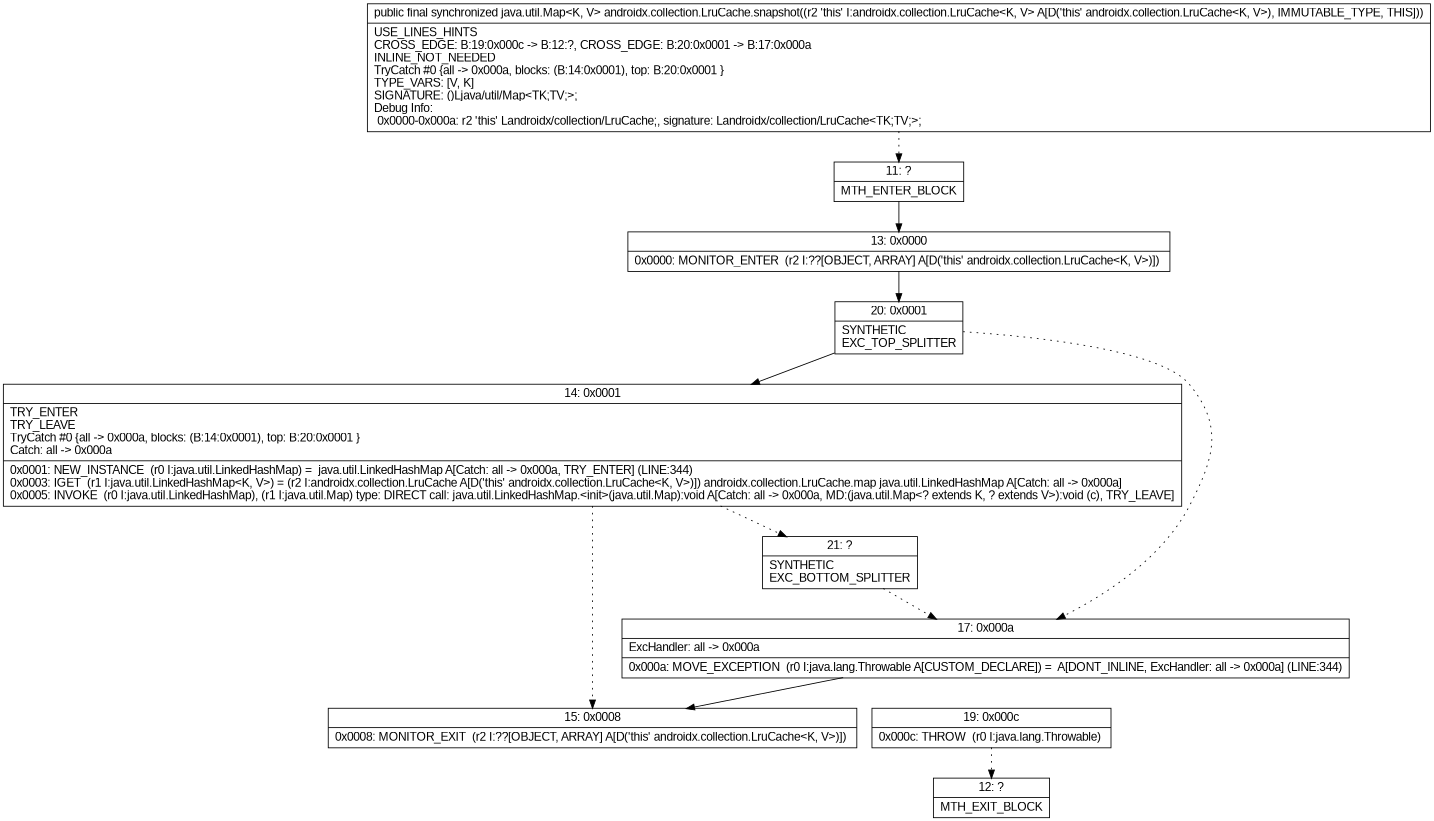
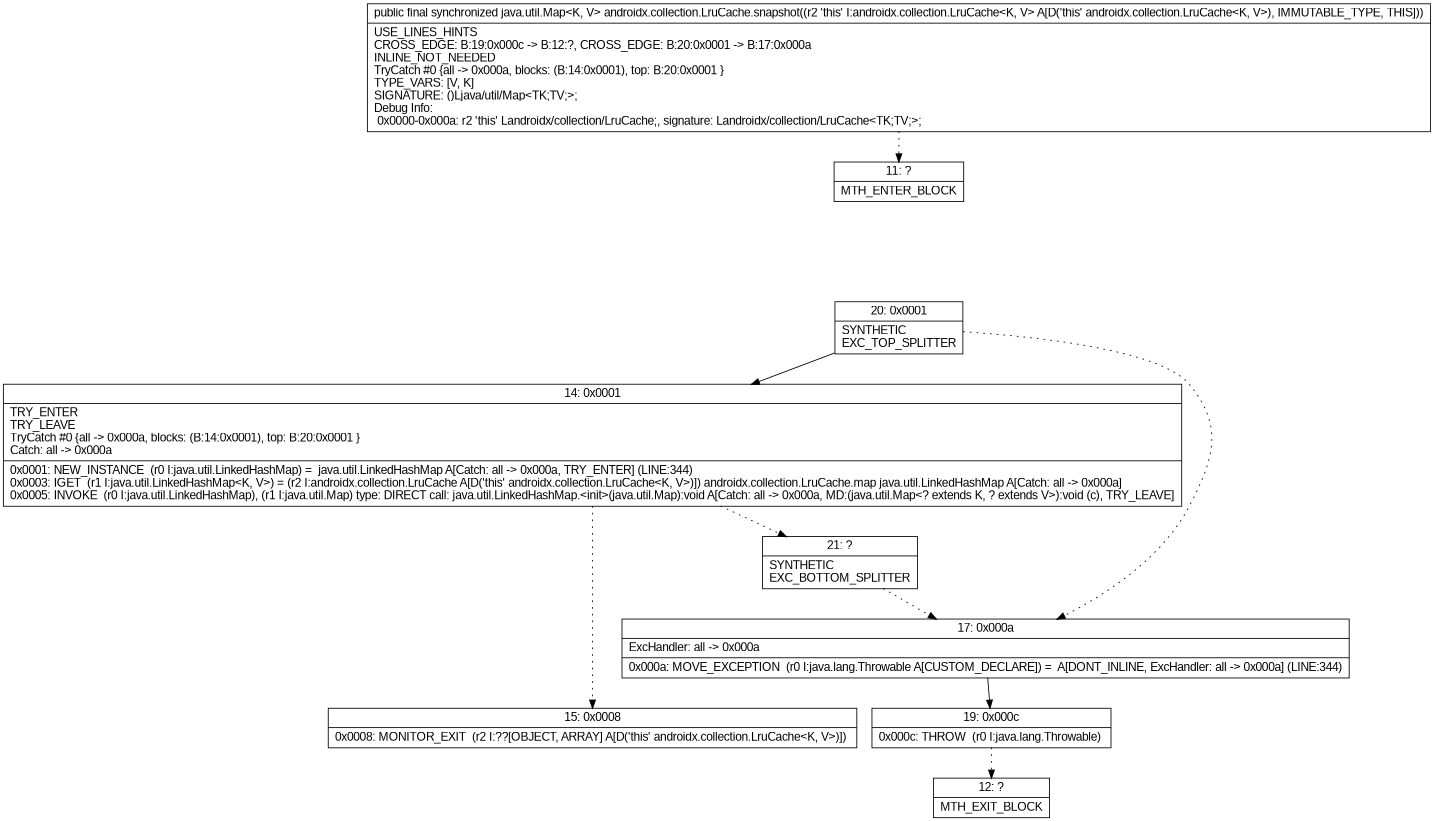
(899, 252) -> none
(769, 692) -> (989, 689)
